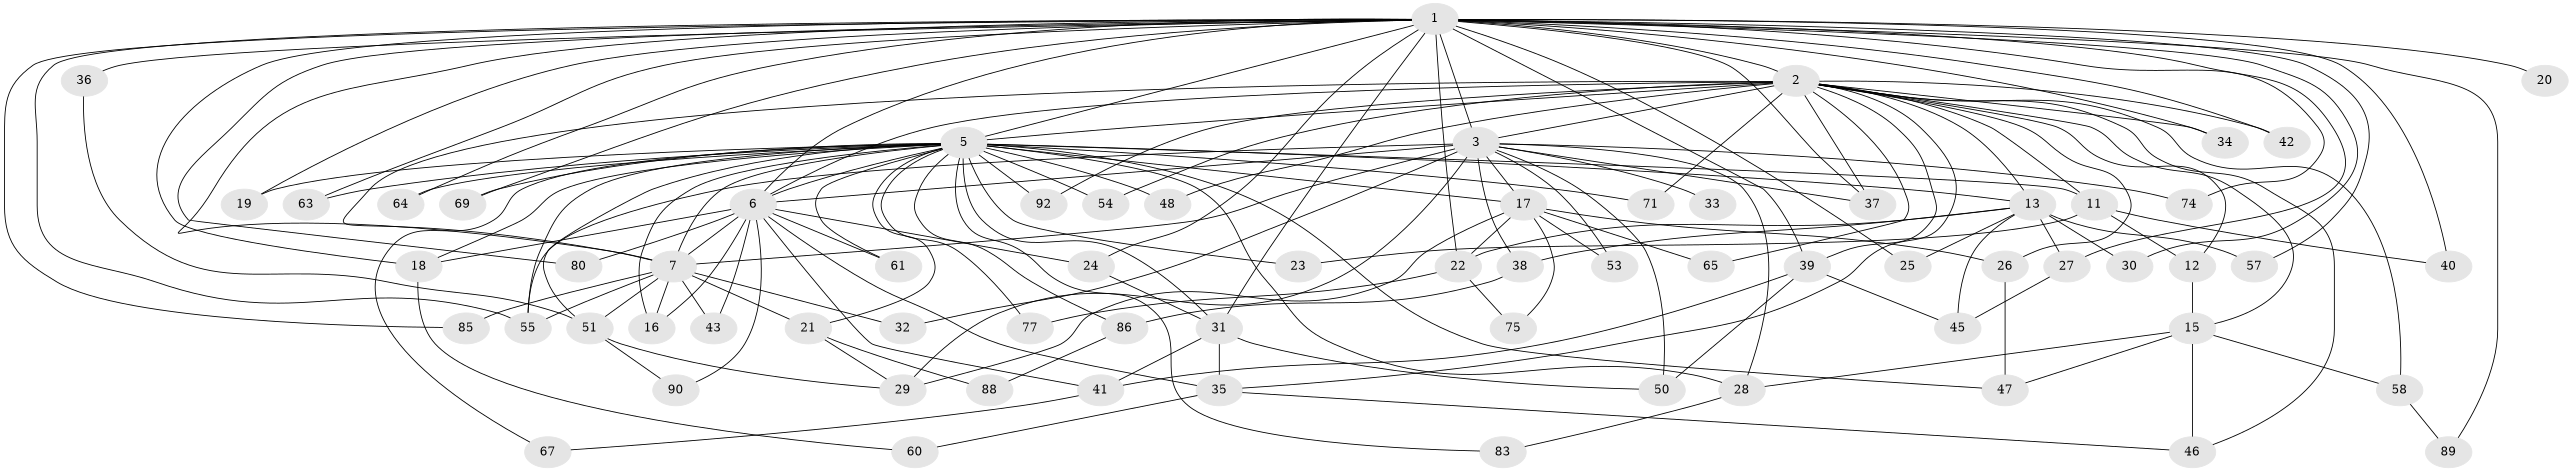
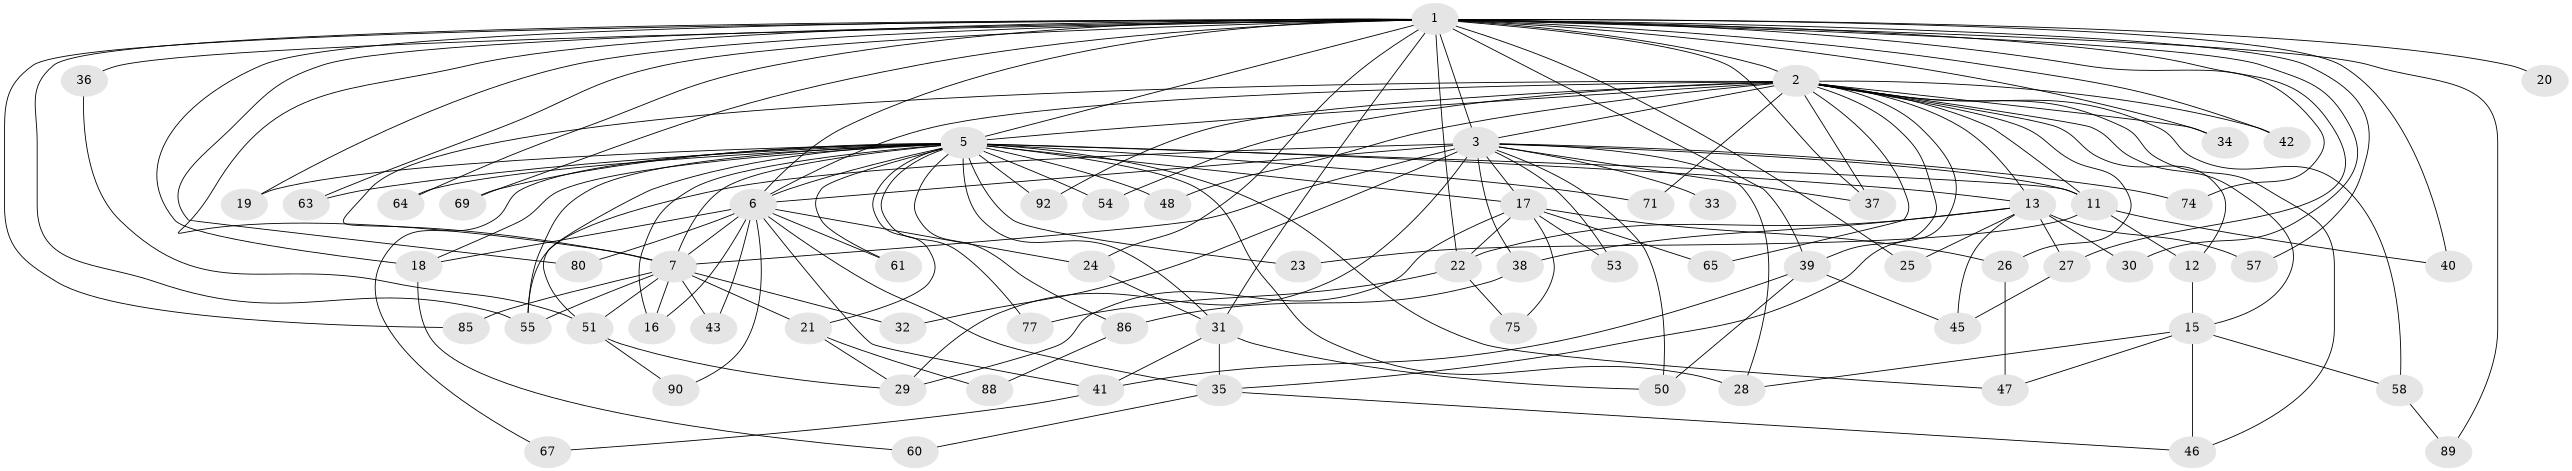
none -> (1790, 158)
(1503, 452) -> none
